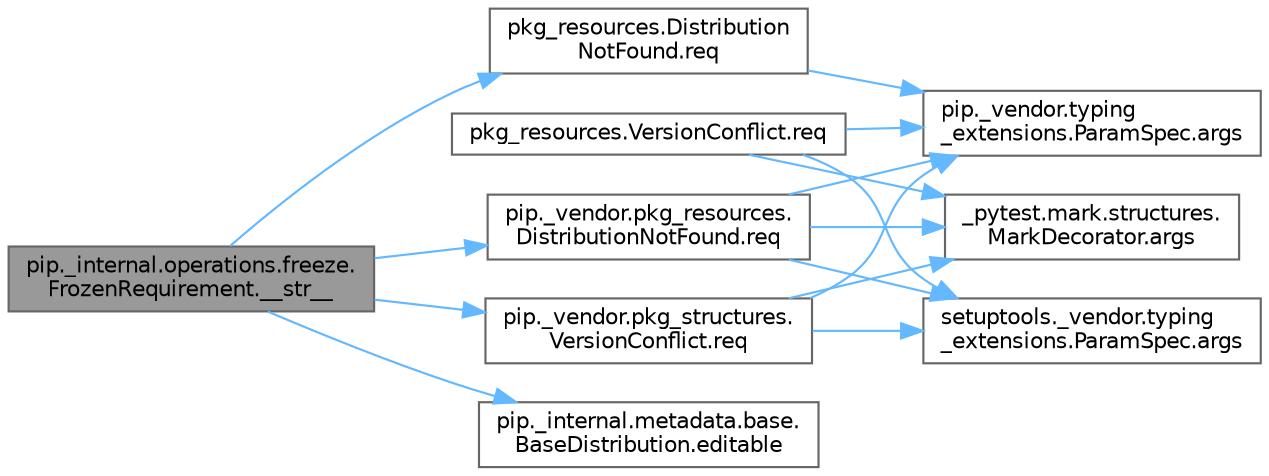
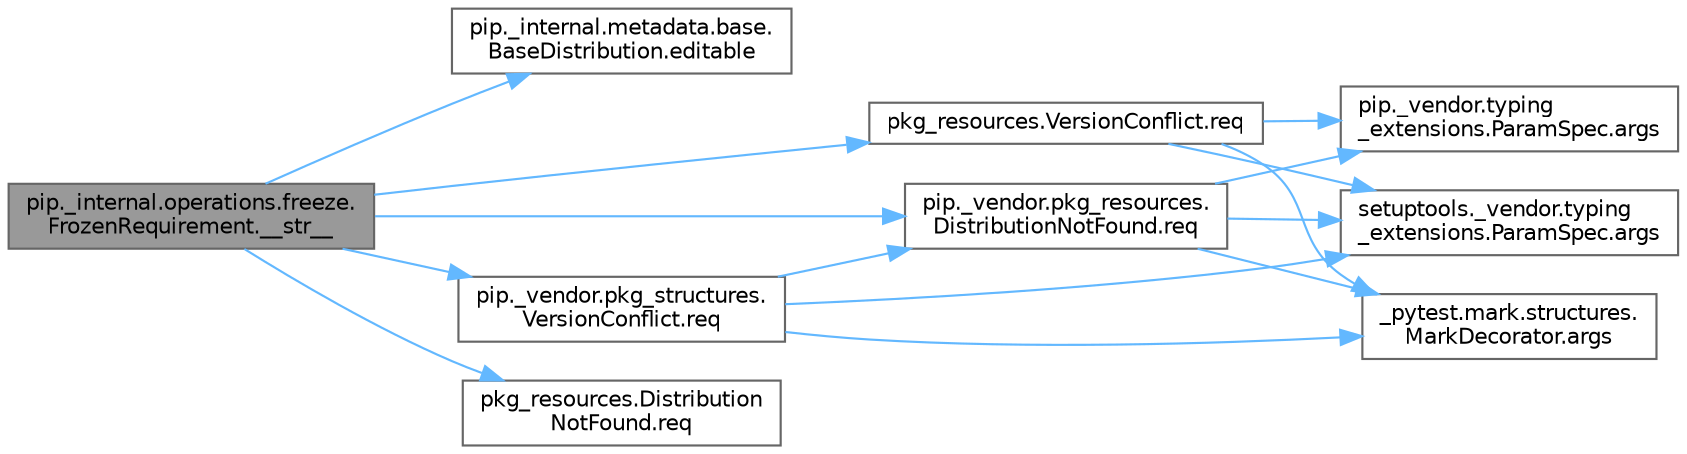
(855, 79) -> none
none -> (610, 169)
(878, 242) -> (833, 265)
